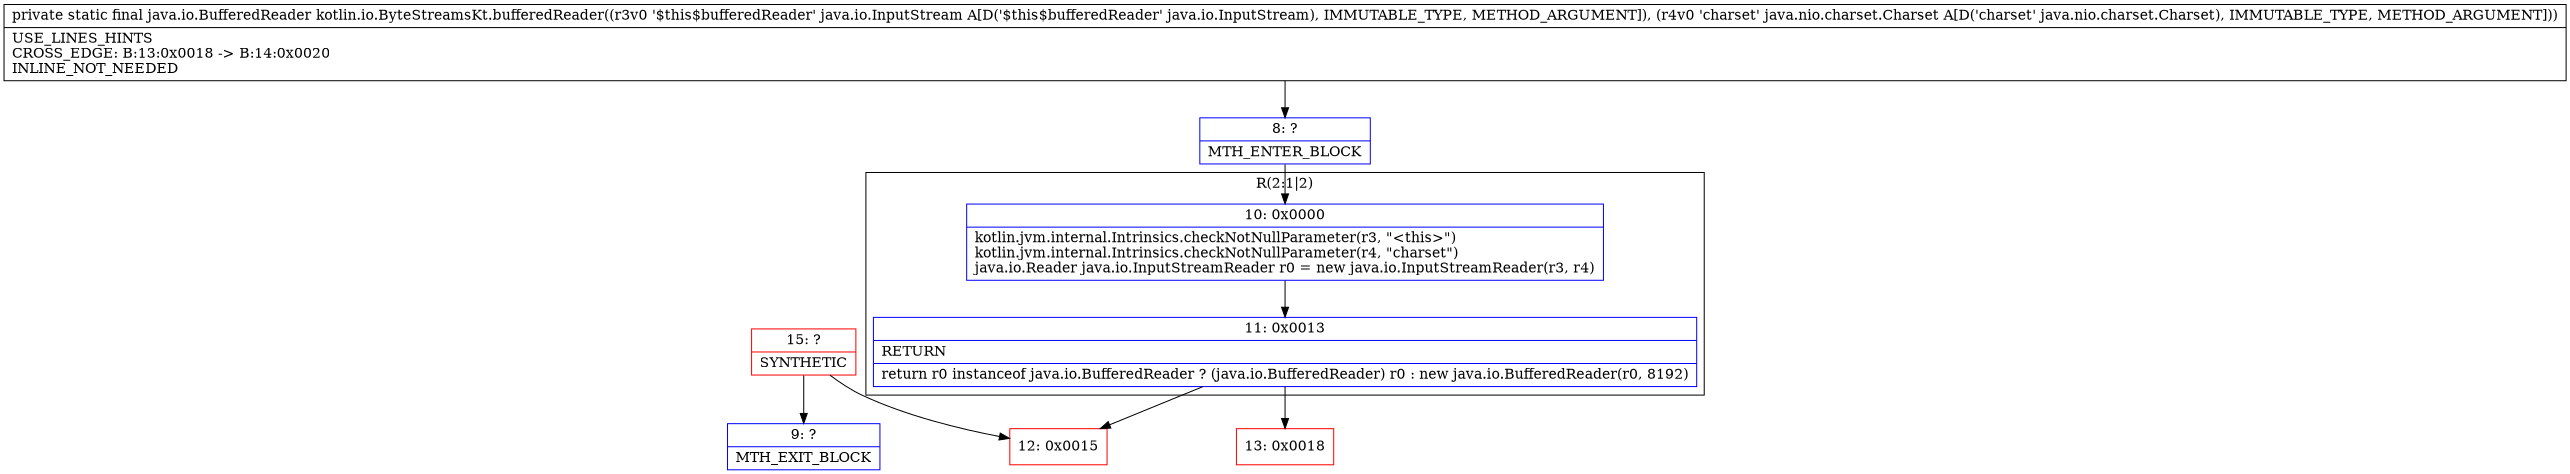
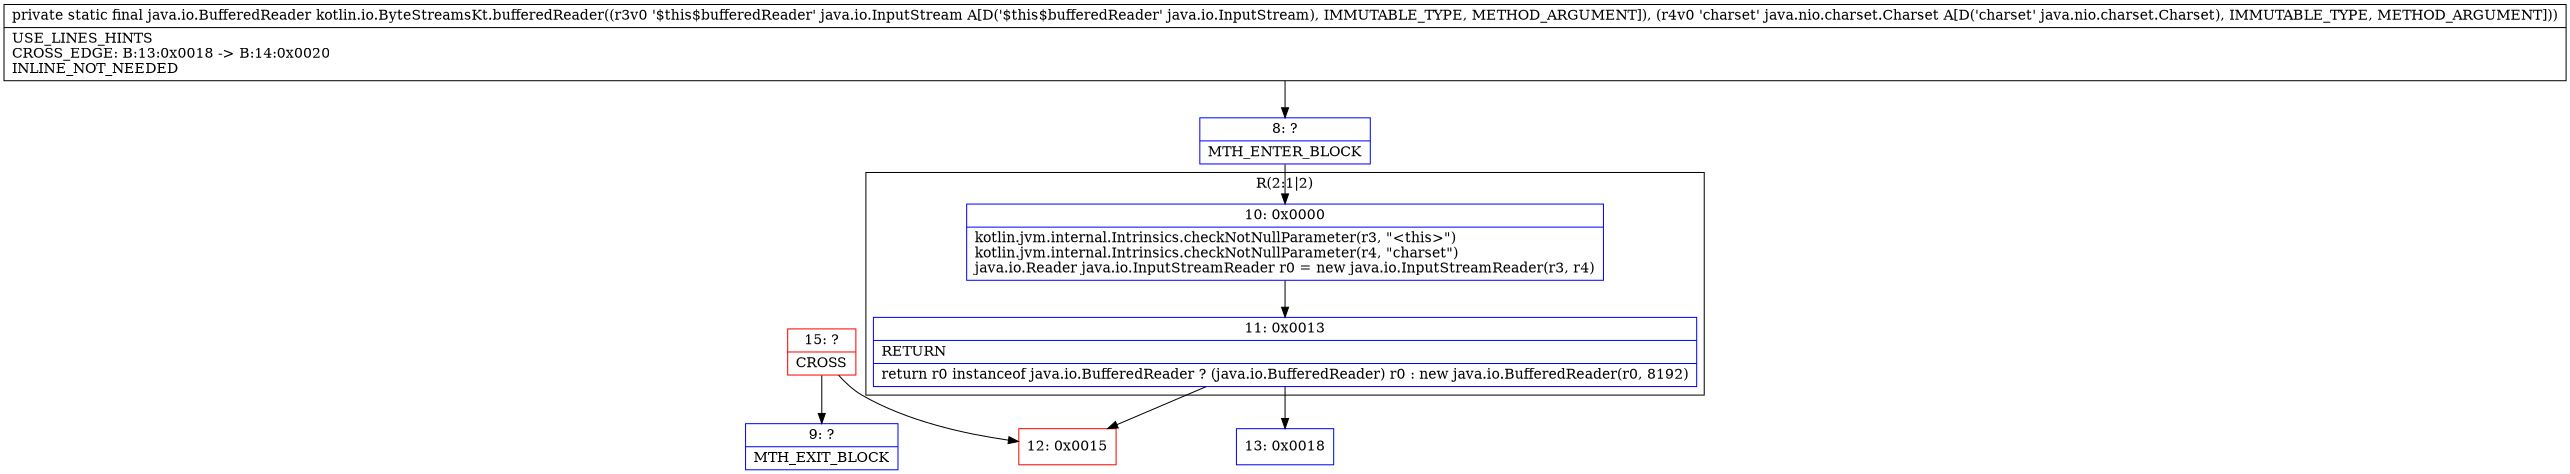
(804, 363) -> (822, 363)
(1285, 447) -> (1285, 447)
